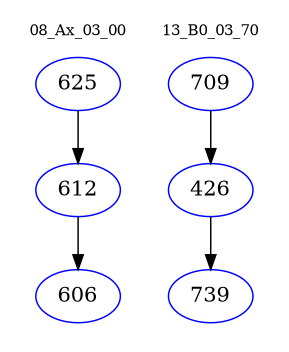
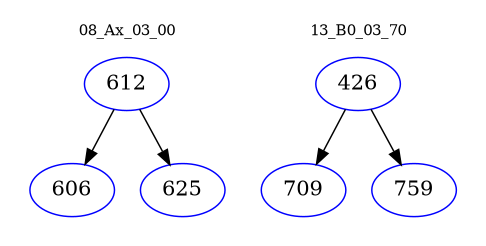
(78, 130) -> (151, 130)
(211, 130) -> (334, 130)
(211, 296) -> (414, 190)
